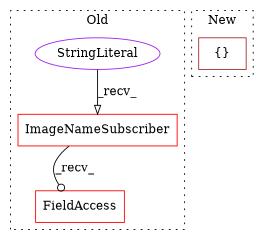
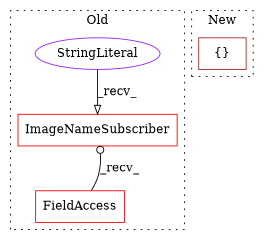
(55, 163) -> (99, 173)
